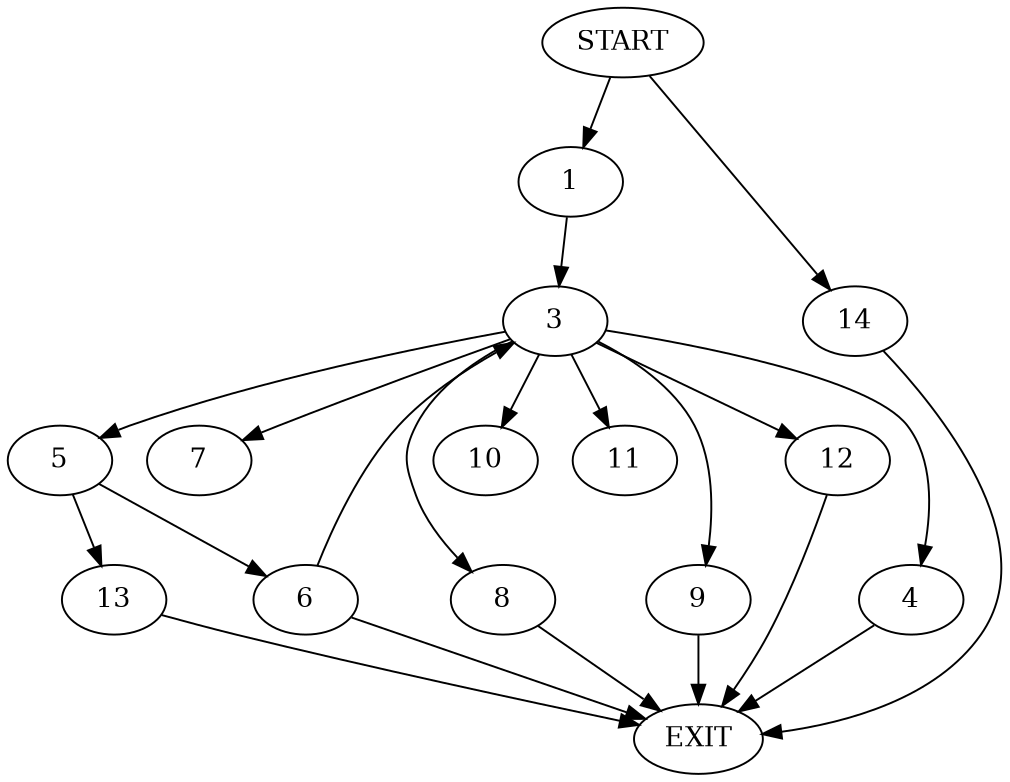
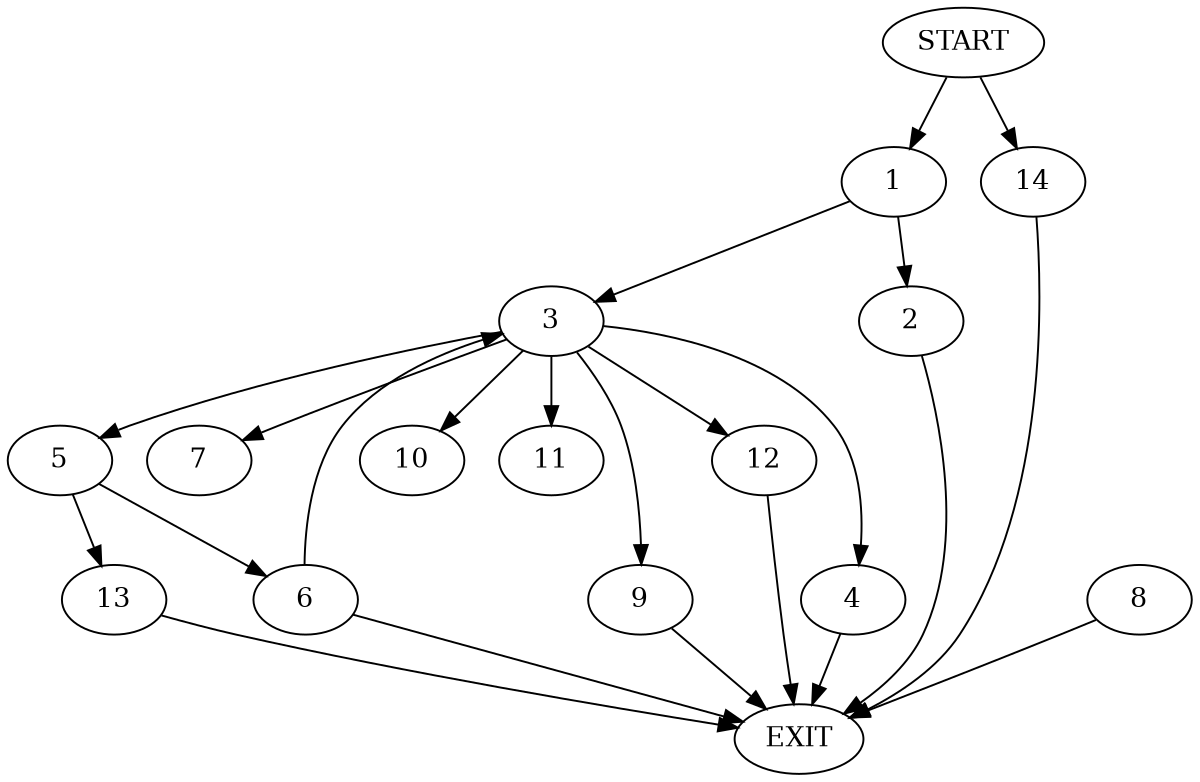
none -> (911, 321)
(412, 434) -> none
